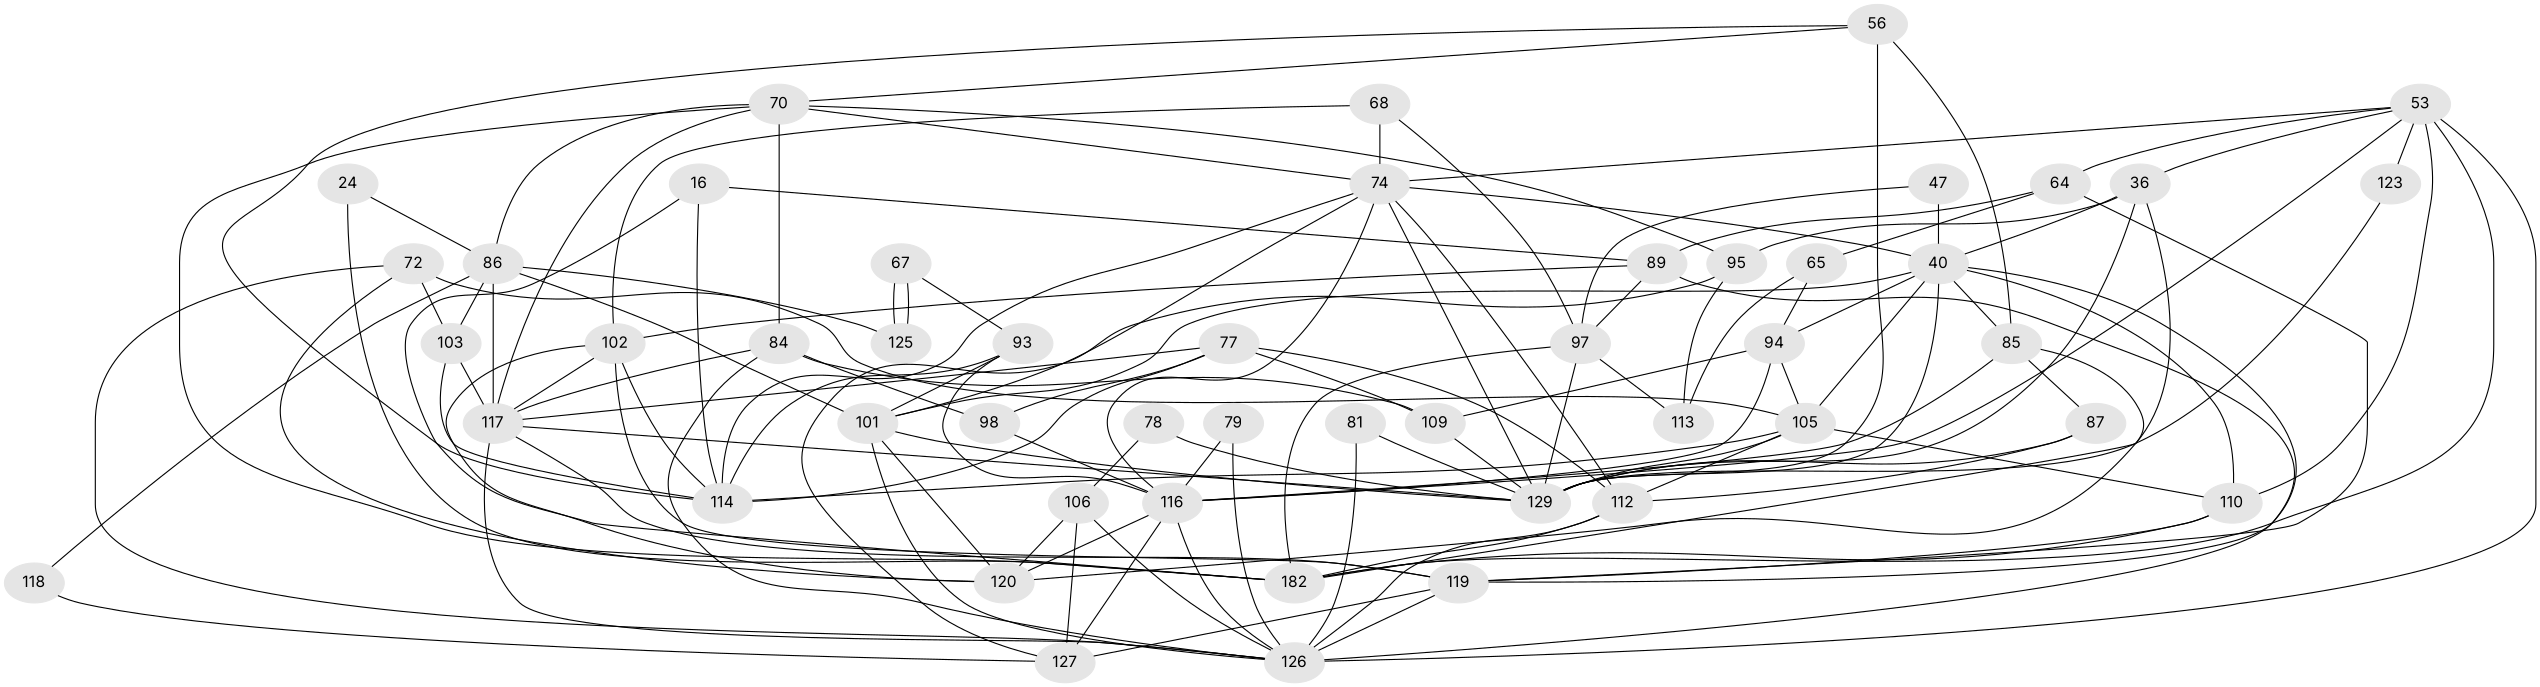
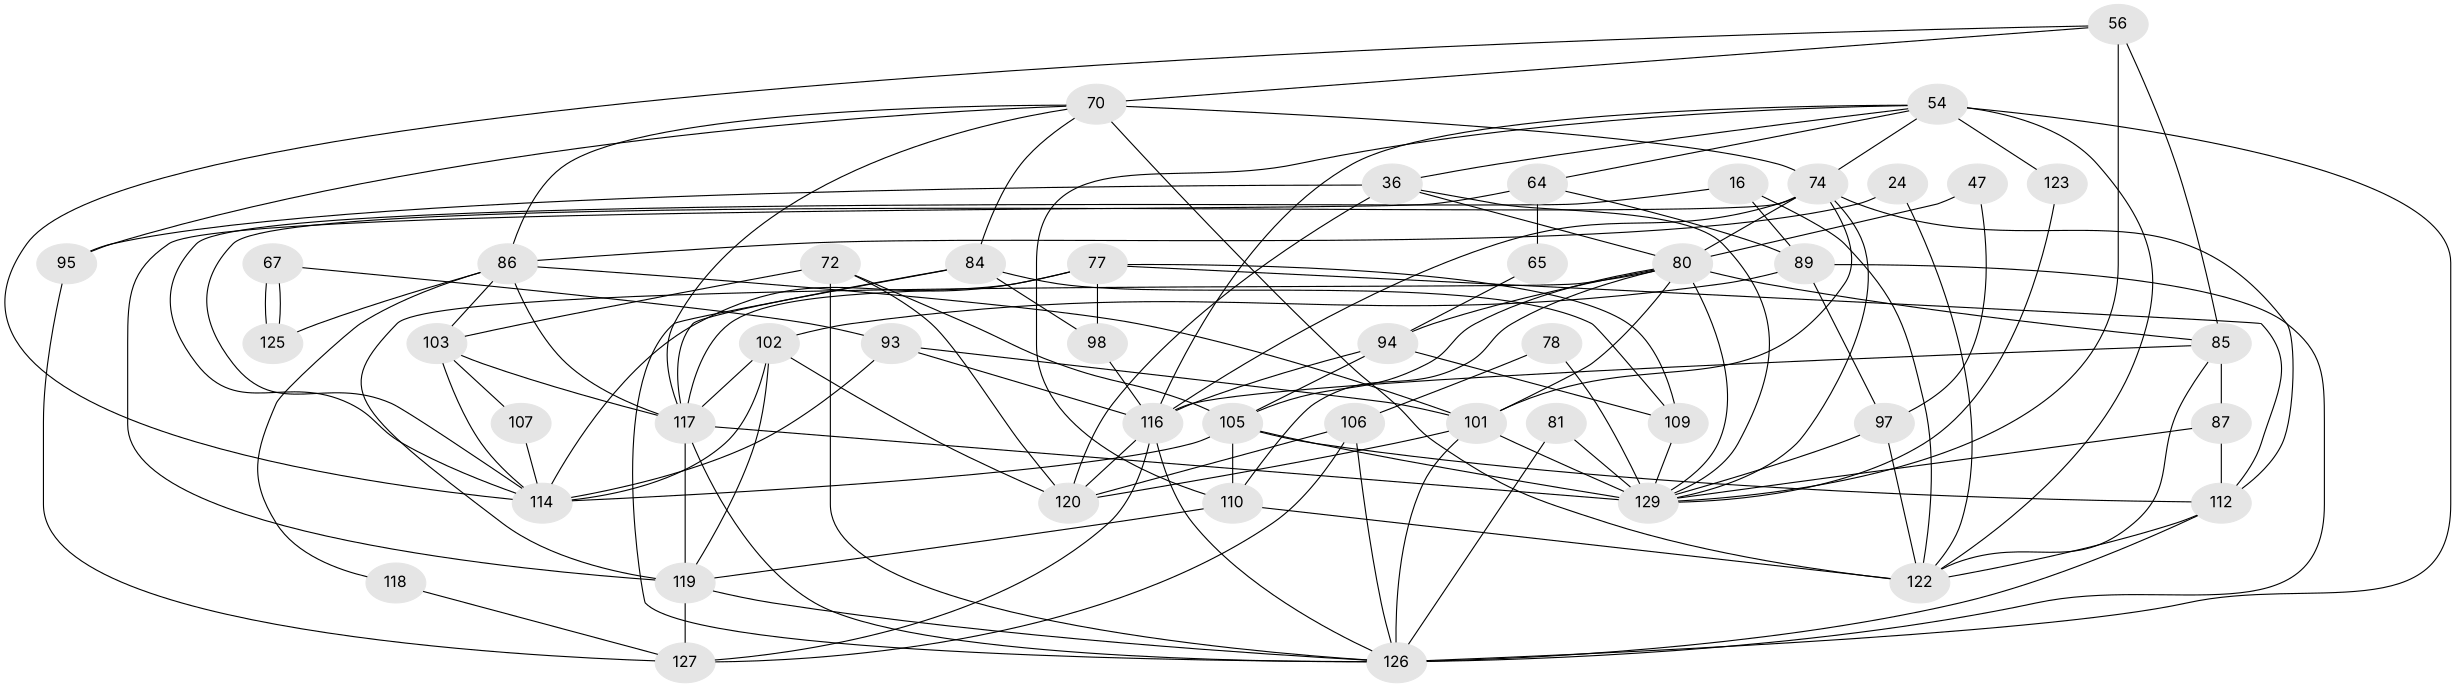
(1380, 104) -> none
(2421, 104) -> (1938, 104)
(1938, 264) -> (1683, 264)
none -> (521, 423)
(1234, 423) -> none
(1684, 423) -> none
(1295, 583) -> (1920, 583)
